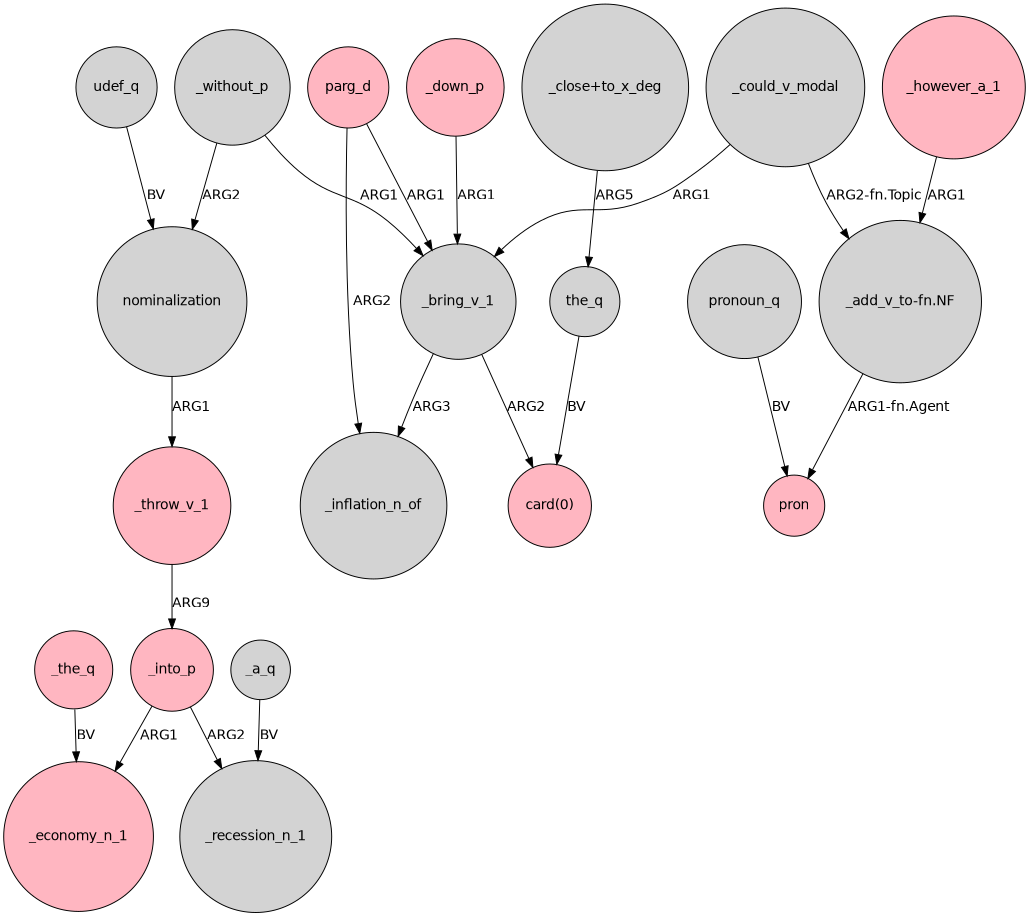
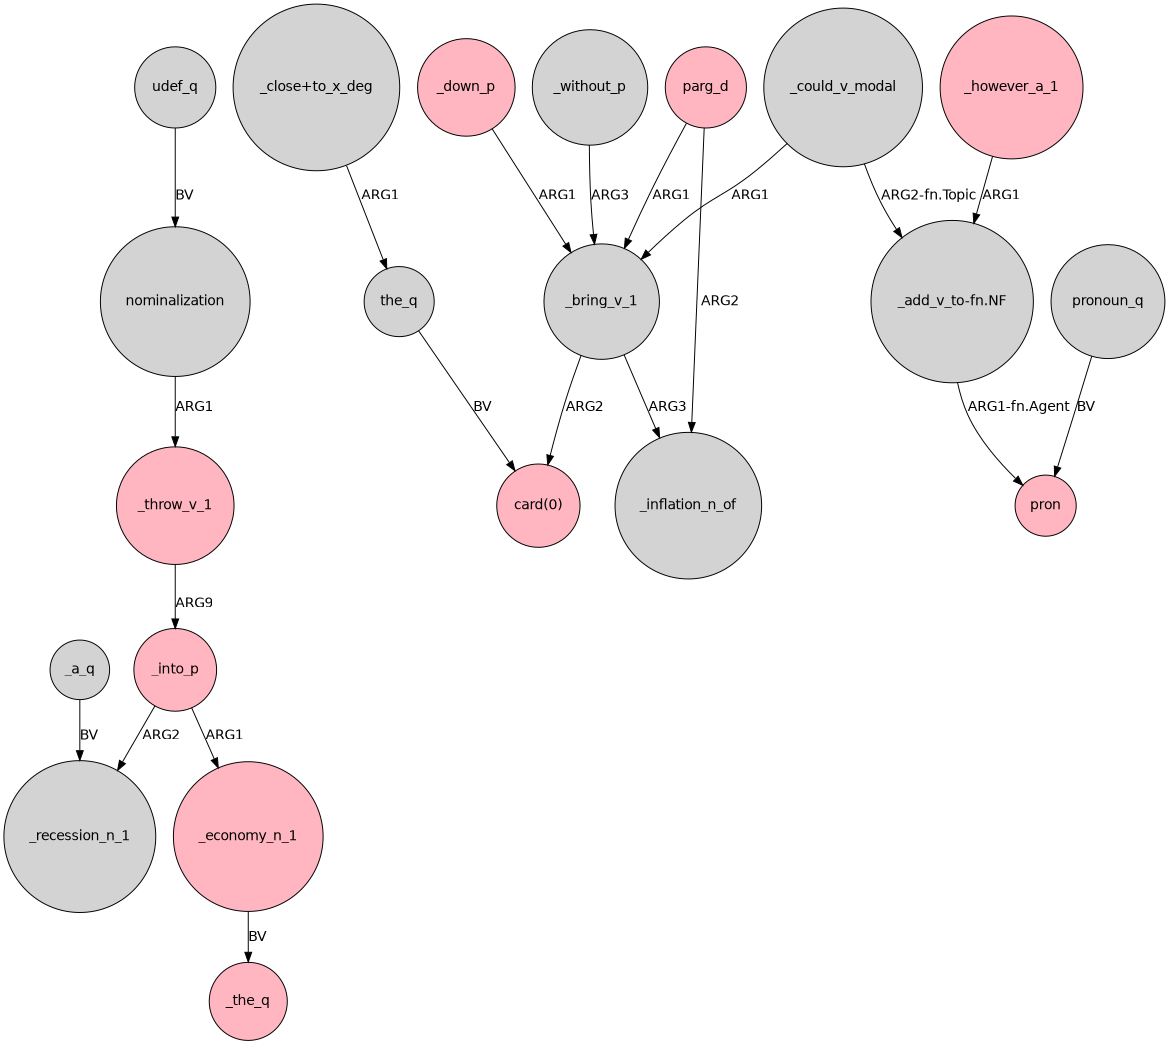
(206, 181) -> none
(379, 196) -> (610, 196)
(615, 196) -> (381, 196)
(75, 731) -> (248, 932)
